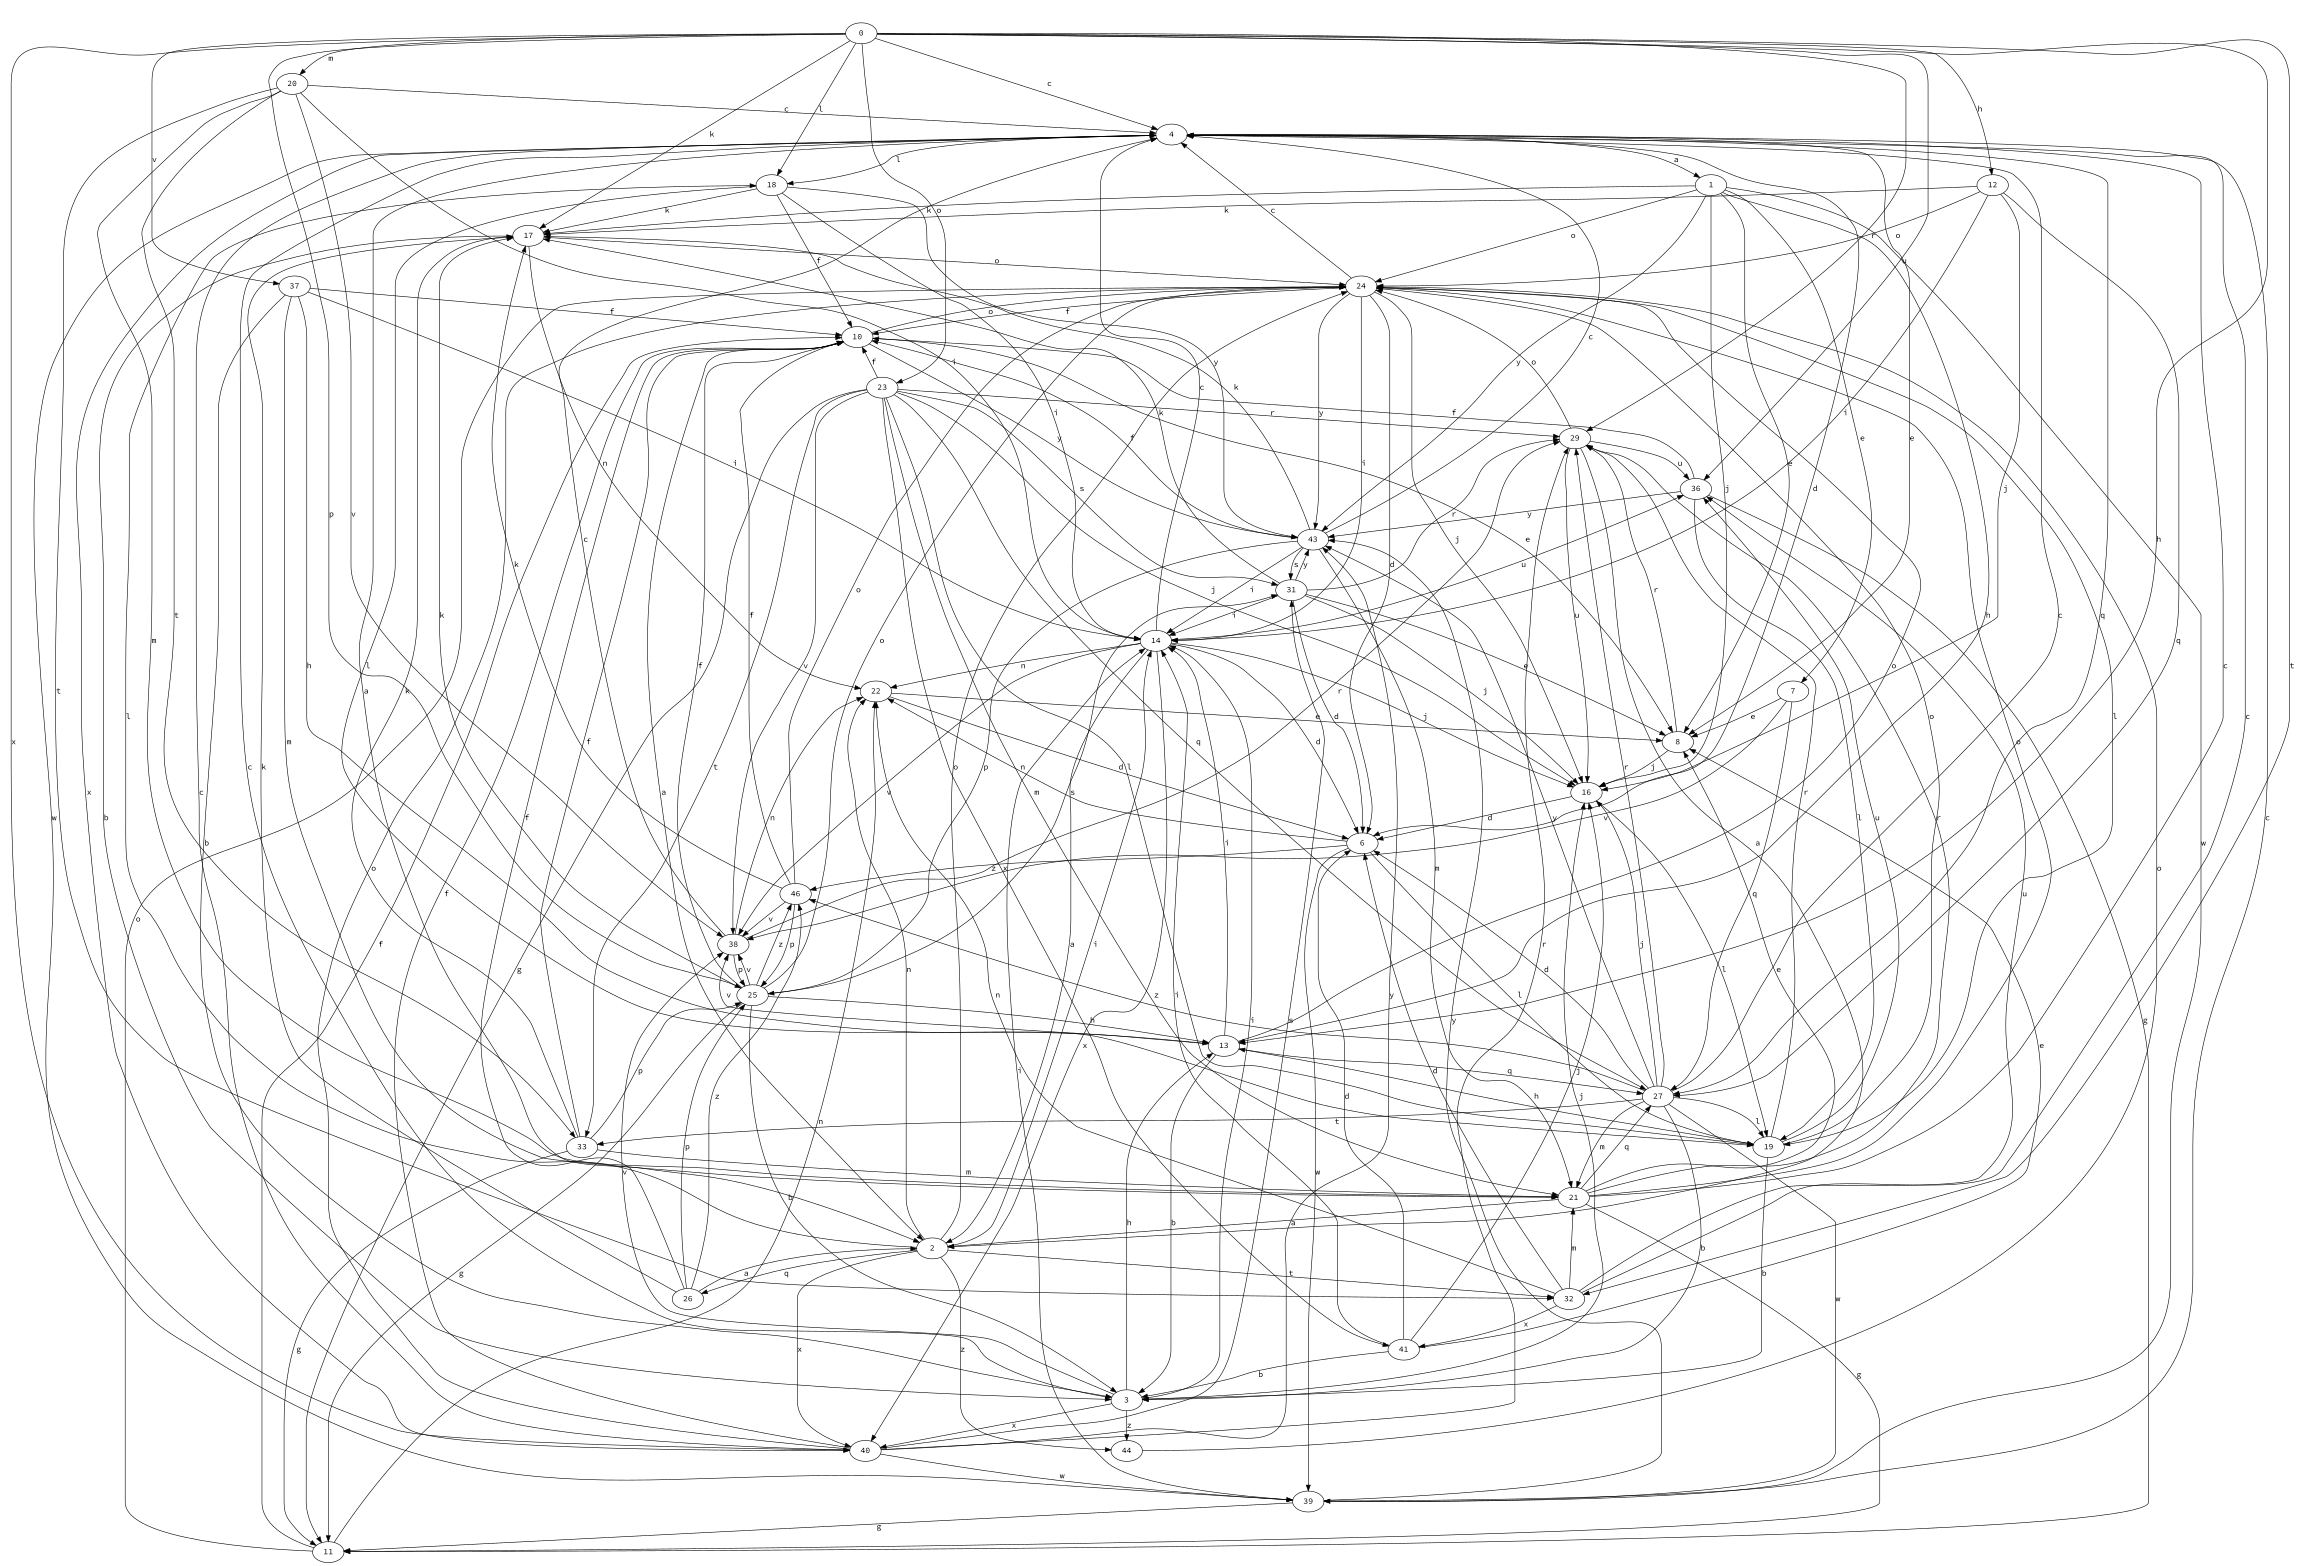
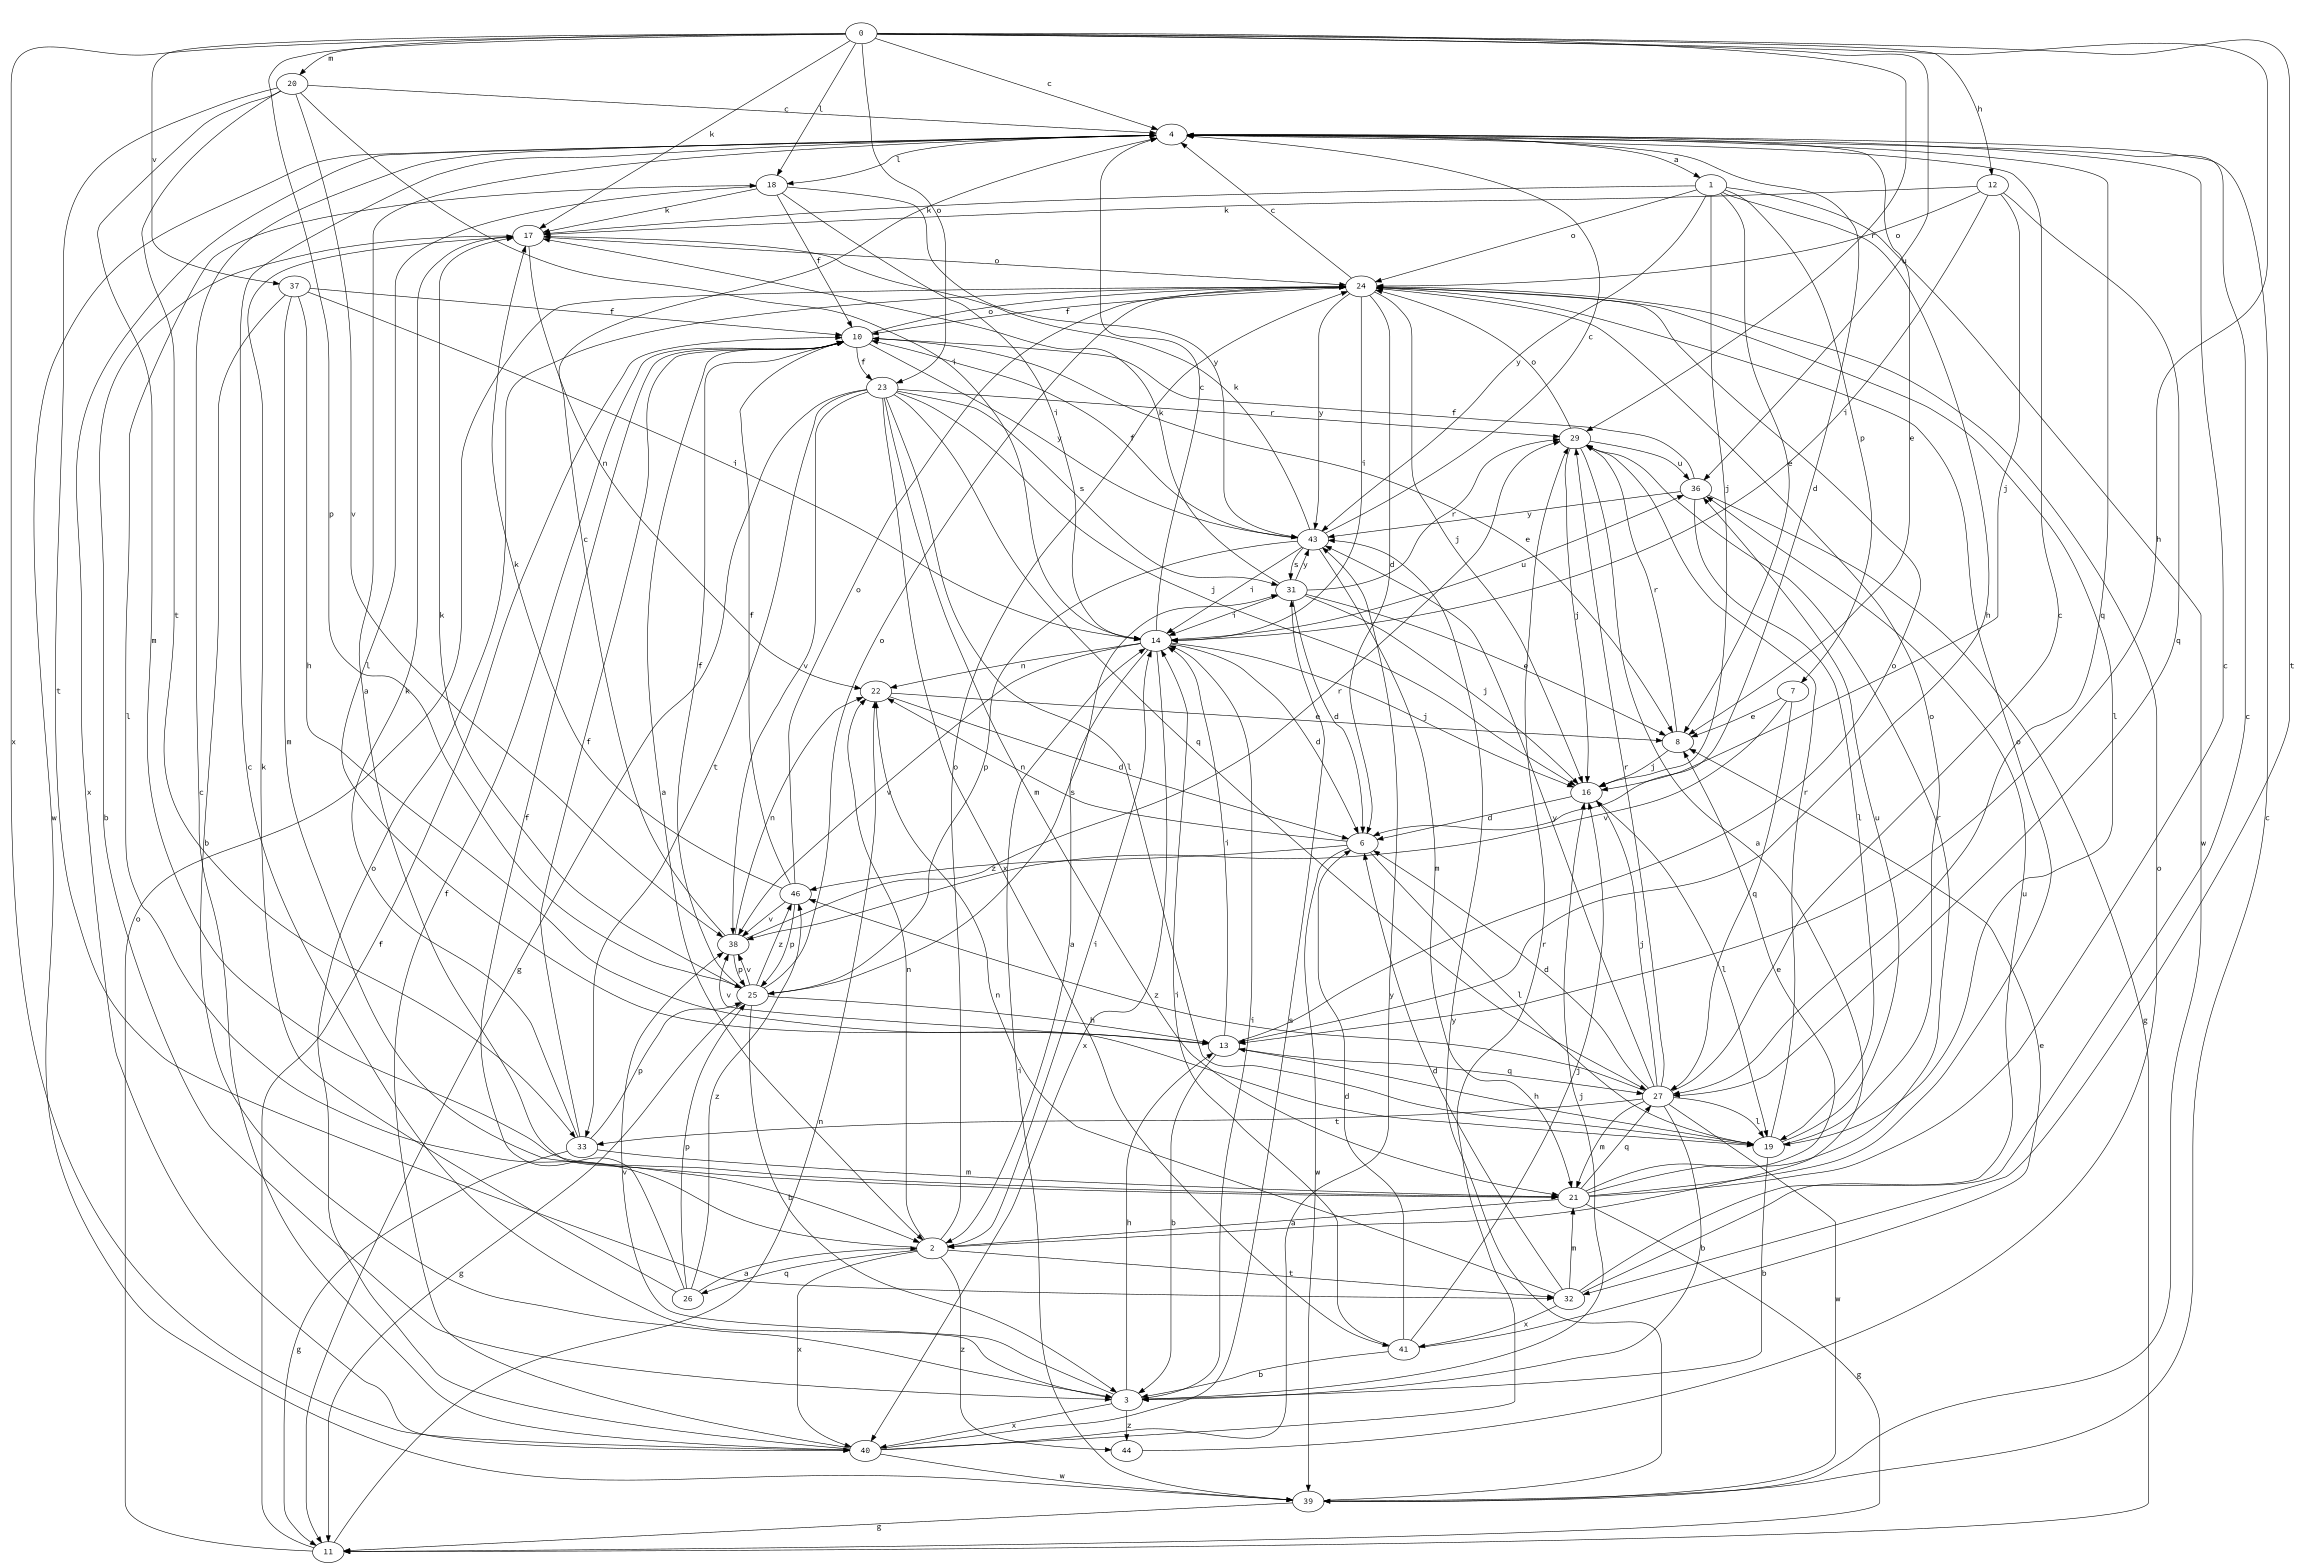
(871, 365) -> (859, 363)
(1863, 438) -> (1863, 438)
(1577, 616) -> (1577, 616)
